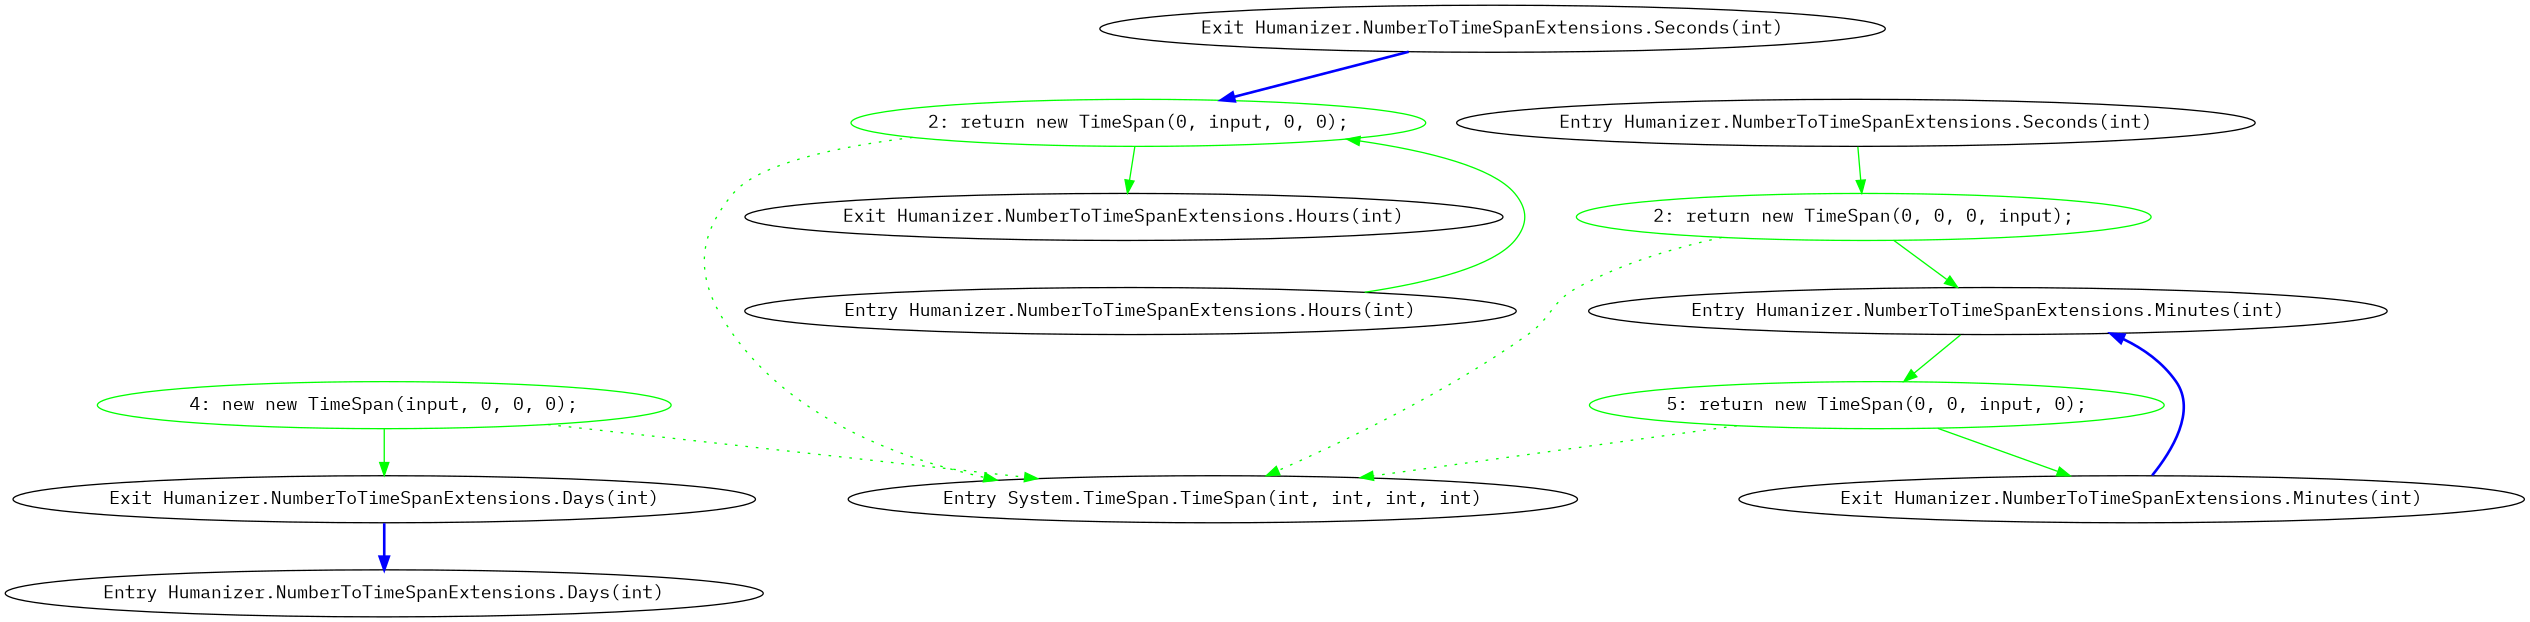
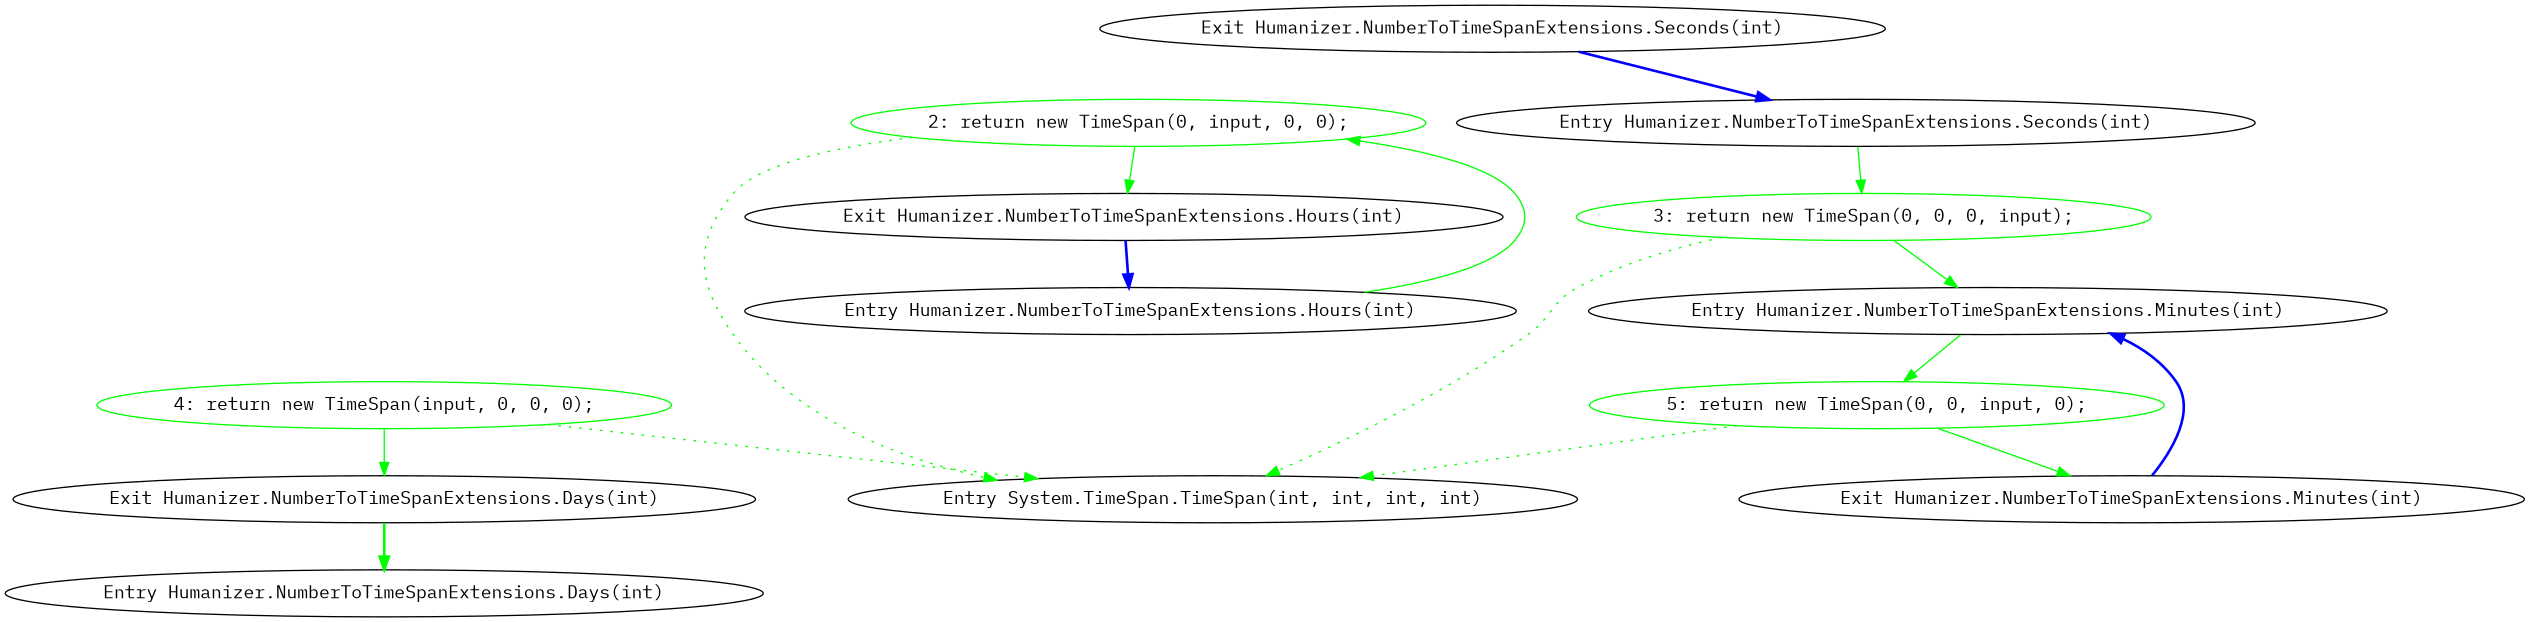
(1321, 74) -> (1668, 74)
(1864, 217) -> (1864, 217)
none -> (1127, 258)
(384, 405) -> (384, 405)
(384, 540) -> (384, 540)
